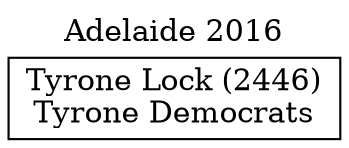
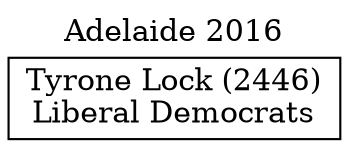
(174, 98) -> (174, 98)
